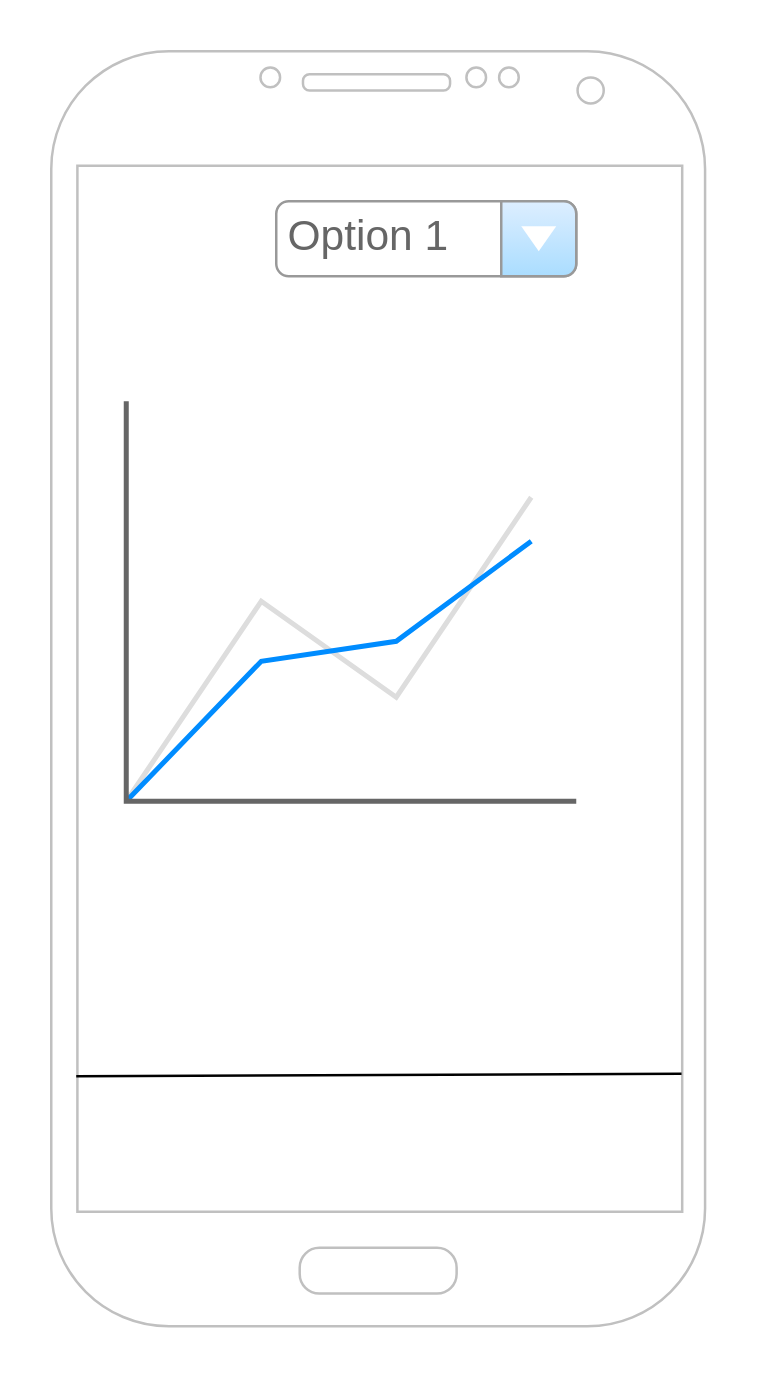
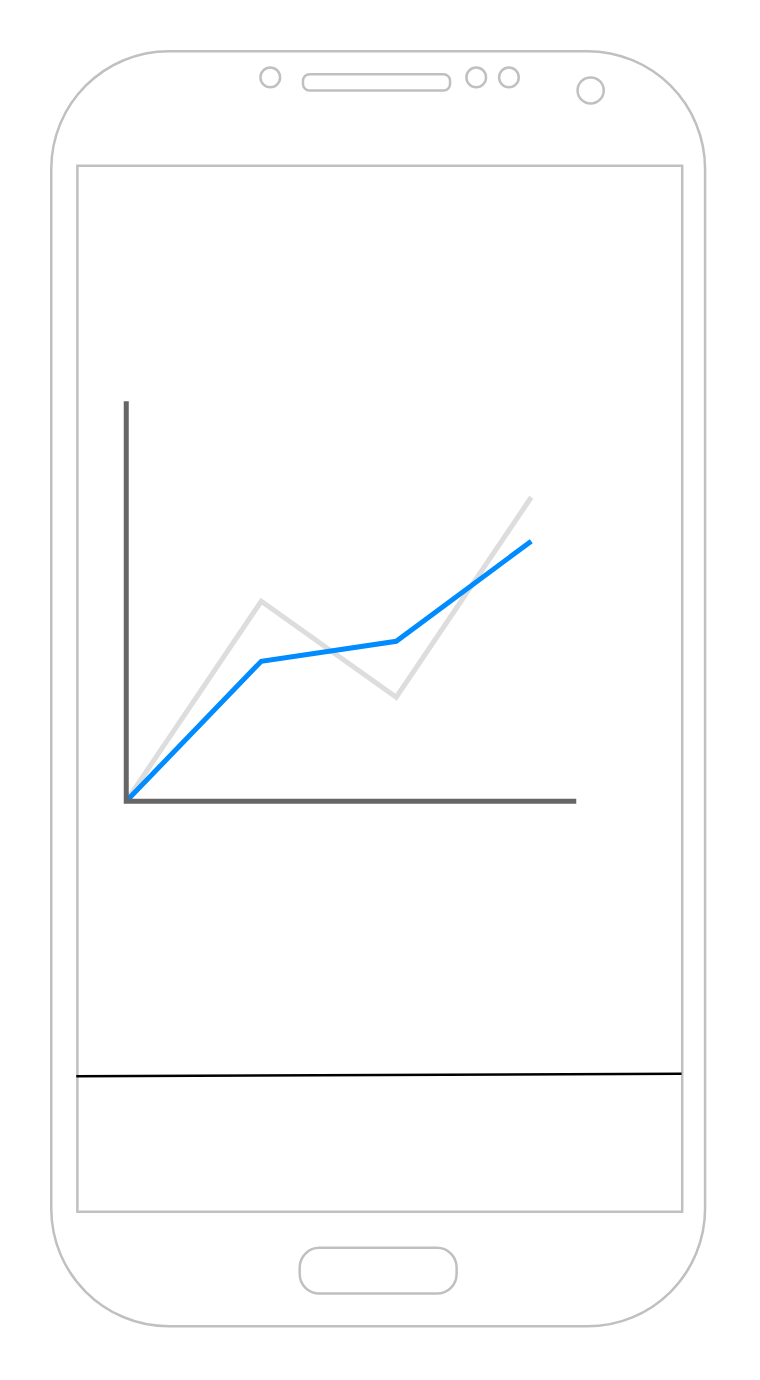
(426, 239) -> none
